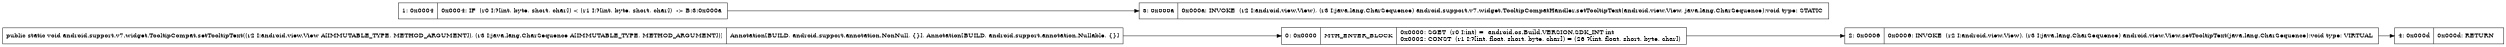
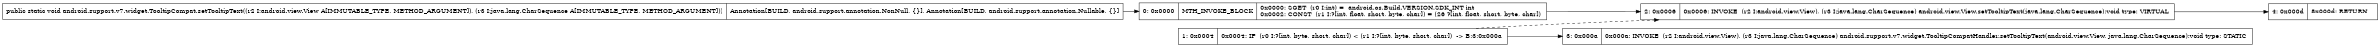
none -> (1565, 24)
(1359, 36) -> (1218, 11)
(2469, 36) -> (2343, 12)
